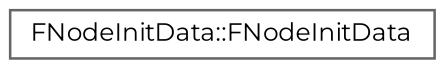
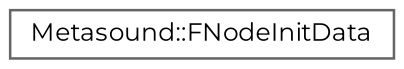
(222, 34) -> (202, 34)
